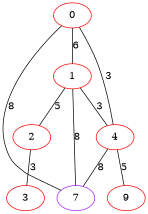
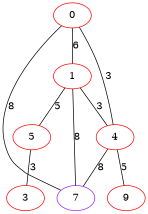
(32, 137) -> (32, 137)
